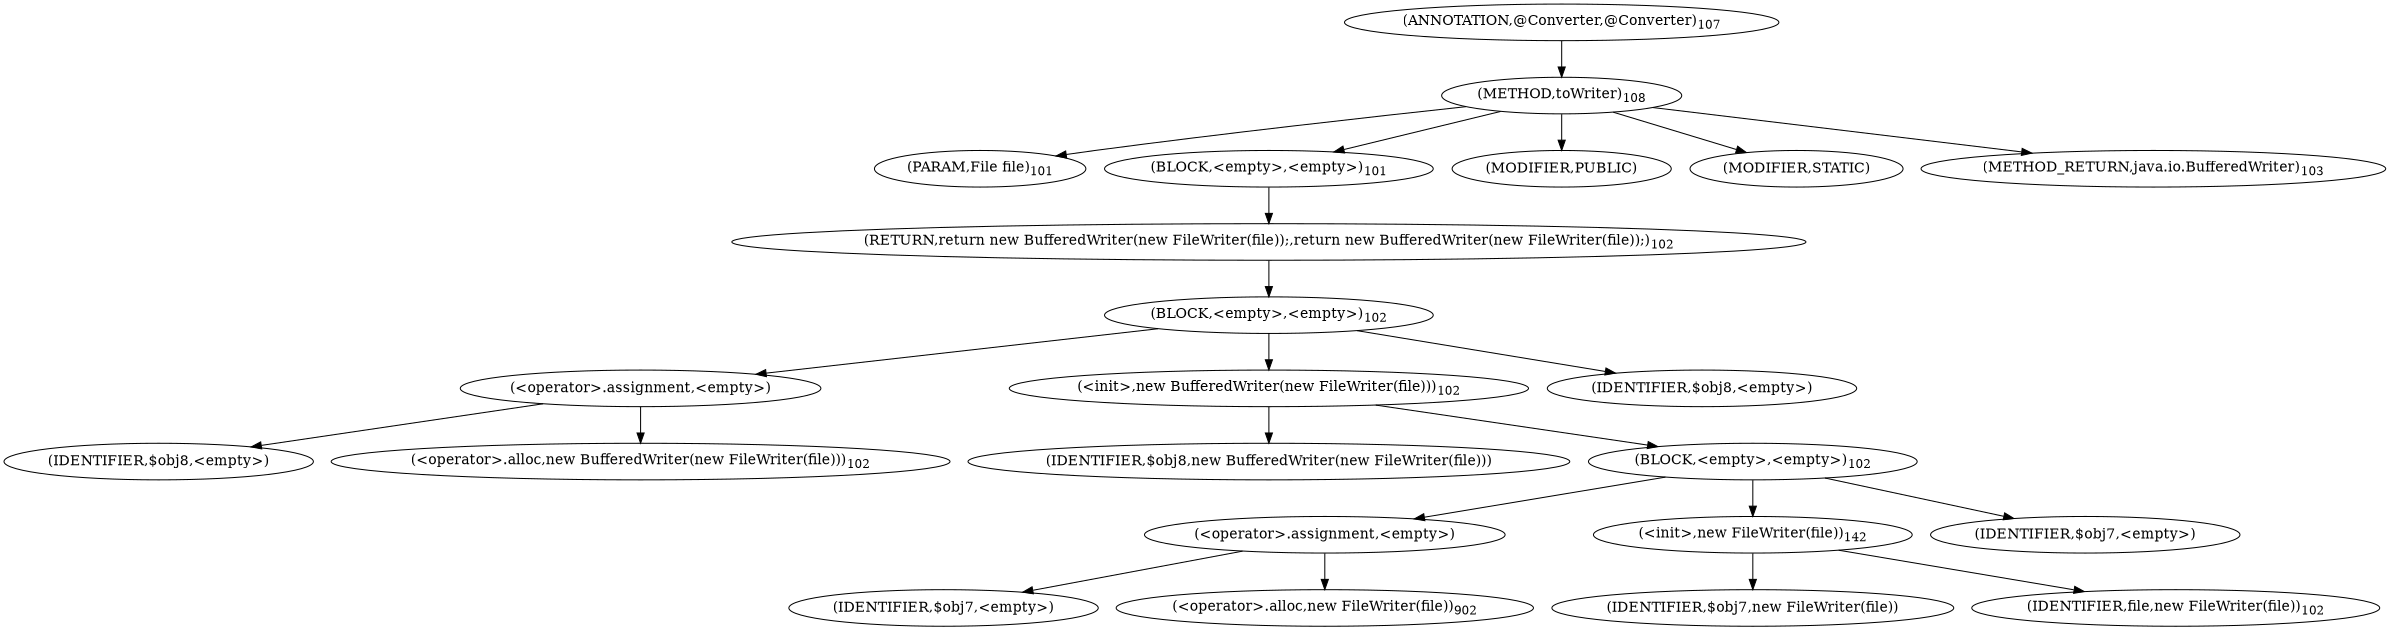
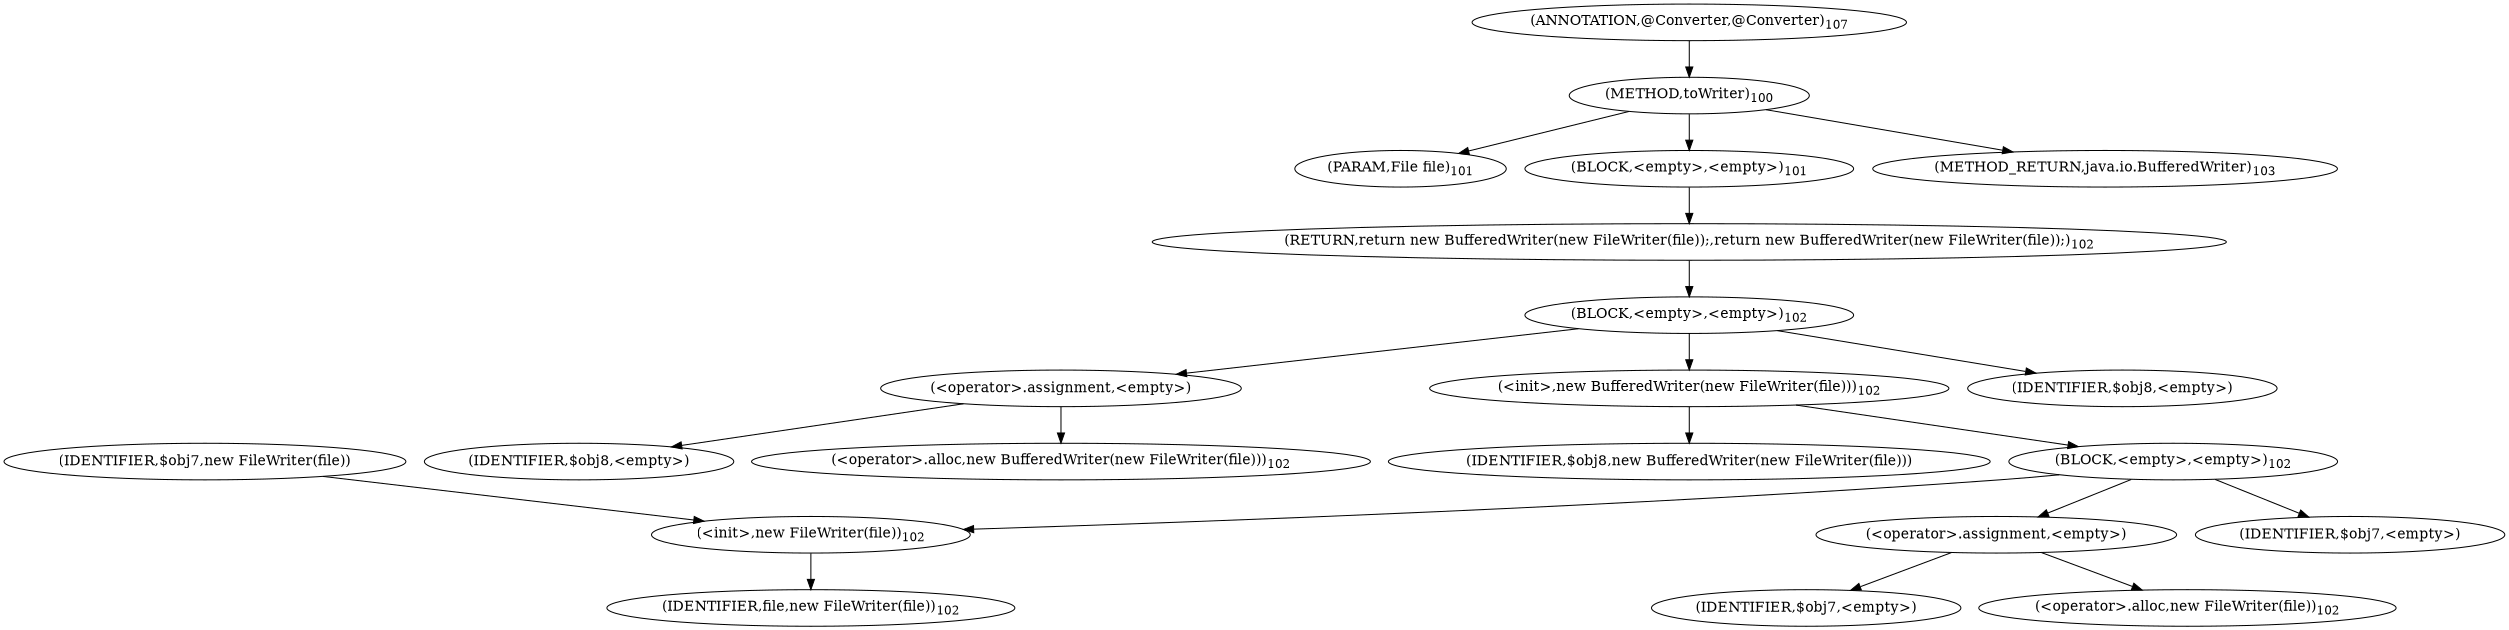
(1634, 94) -> (1762, 94)
(1562, 169) -> none
(1797, 169) -> none
(1856, 533) -> (914, 533)
(1753, 566) -> (508, 498)
(1466, 606) -> (2328, 606)
